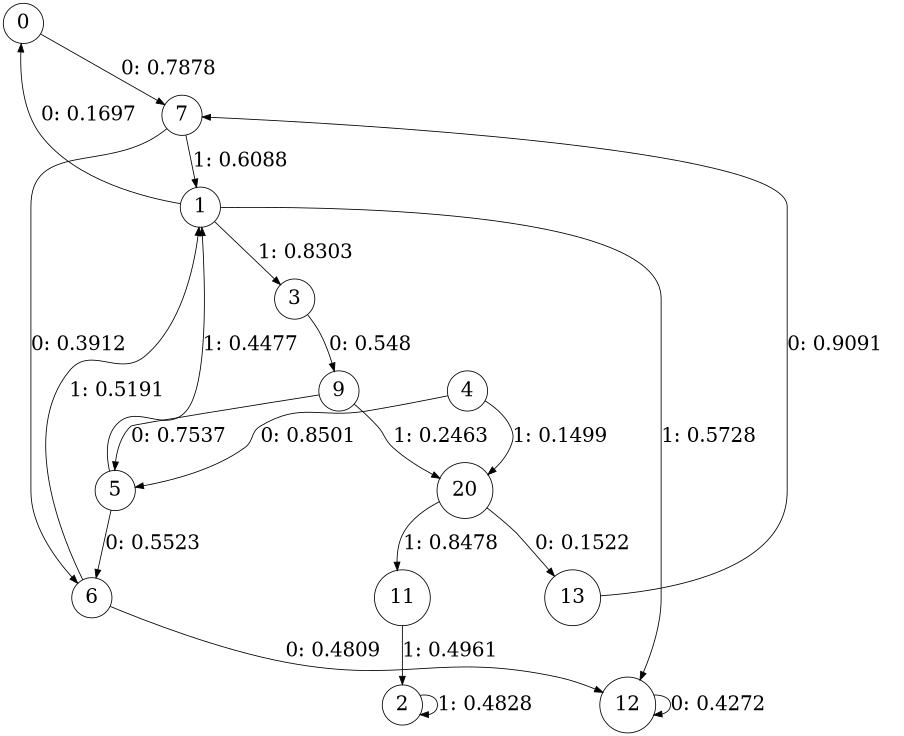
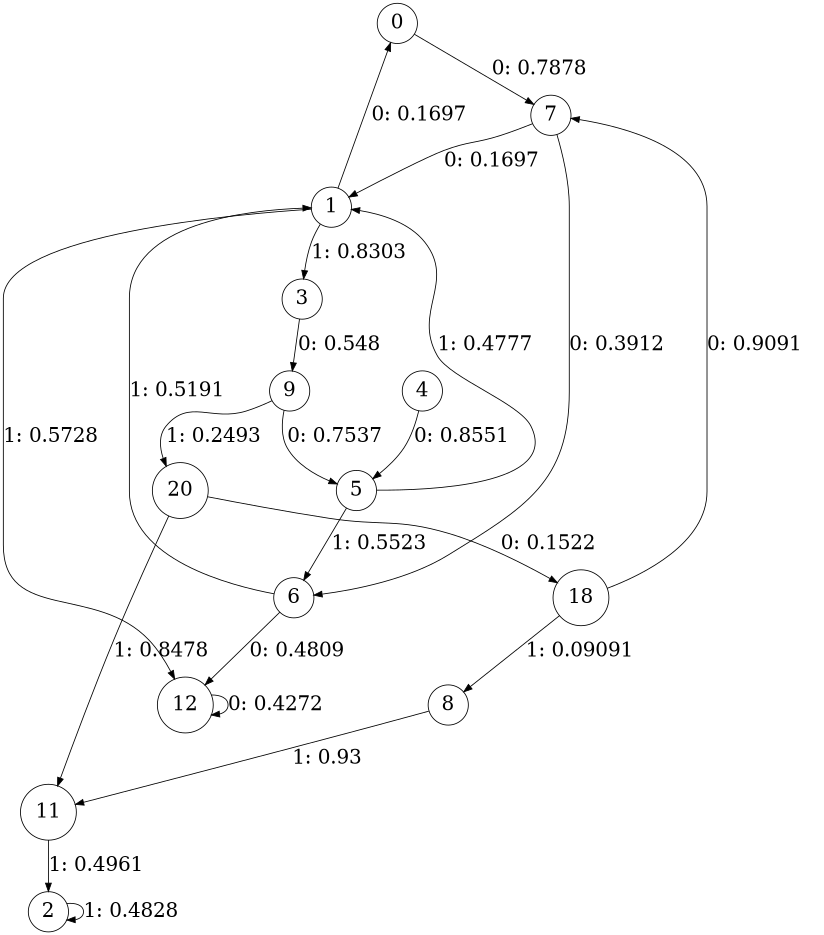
(250, 161) -> (501, 161)
(260, 345) -> (494, 345)
(512, 432) -> none
(317, 437) -> (471, 437)
(450, 437) -> (223, 437)
(162, 544) -> (388, 544)
(573, 598) -> (581, 598)
none -> (448, 705)
